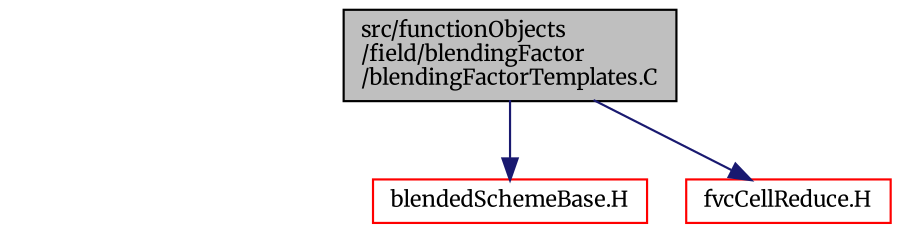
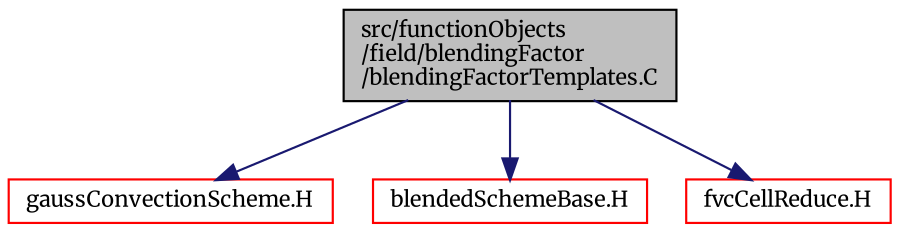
none -> (171, 201)
